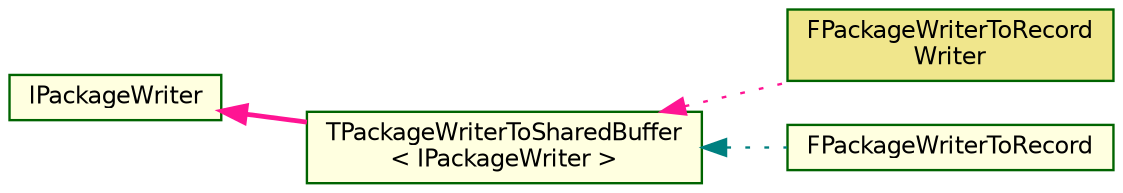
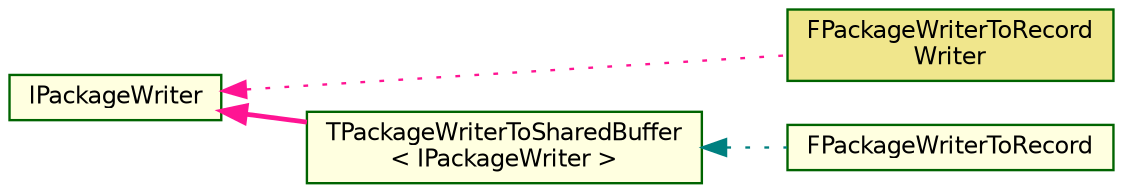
(739, 94) -> (517, 72)
